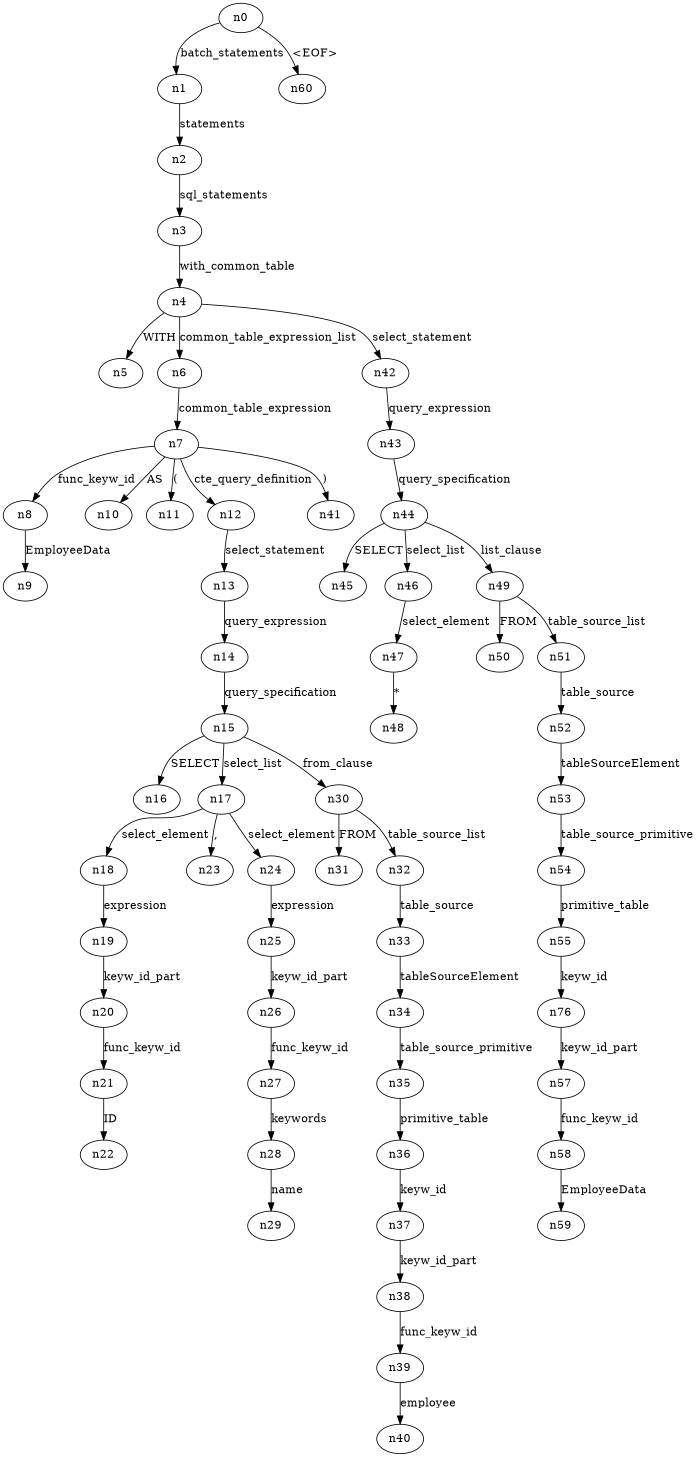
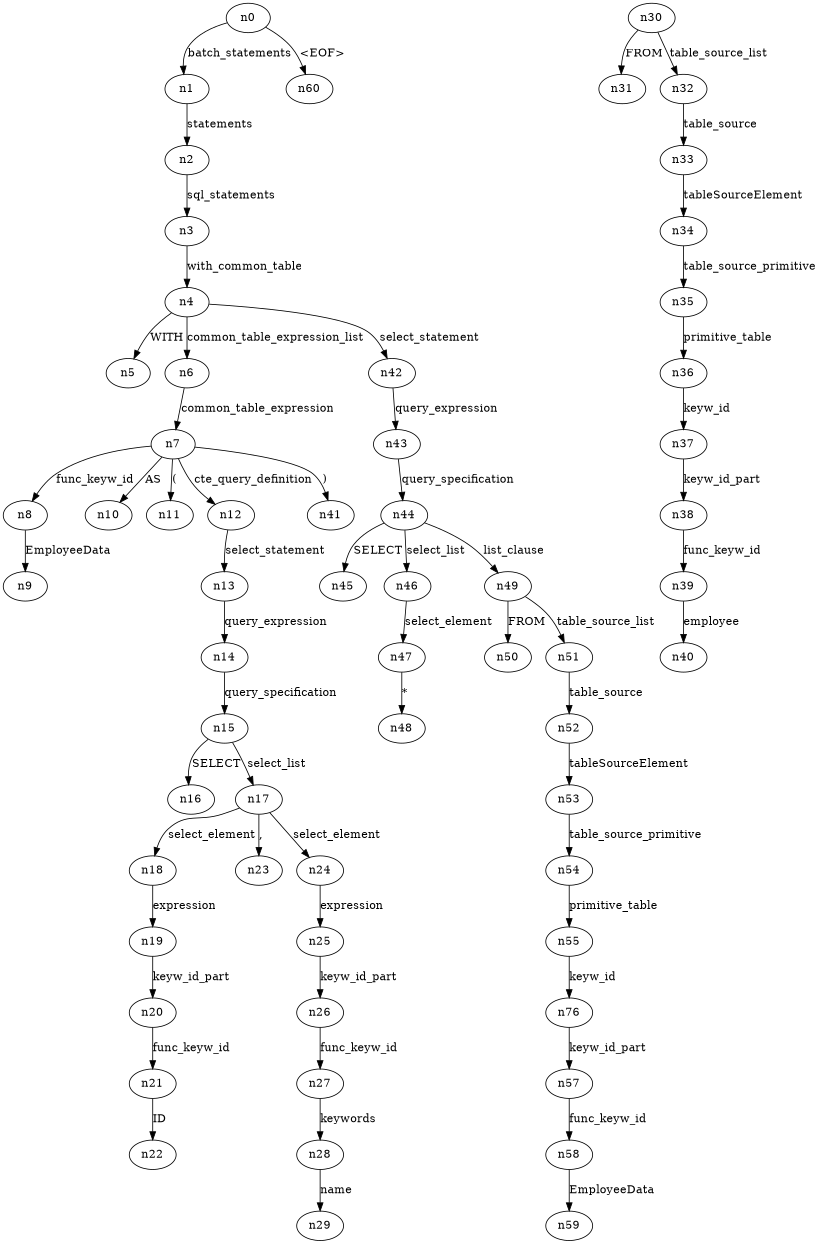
(283, 756) -> none
